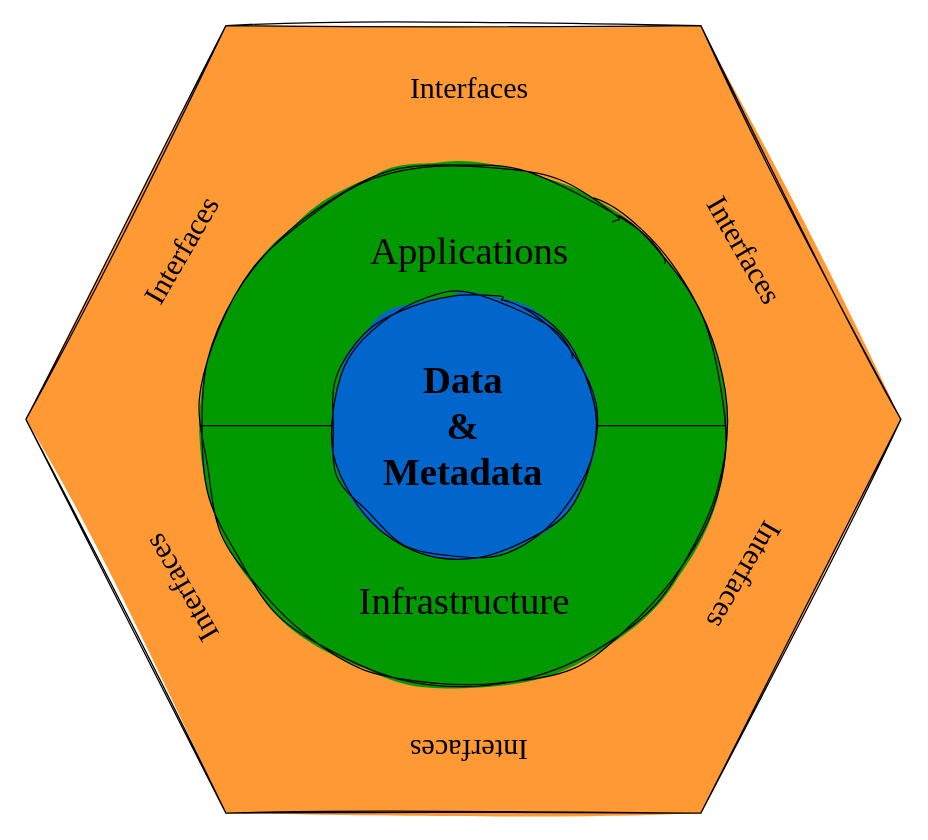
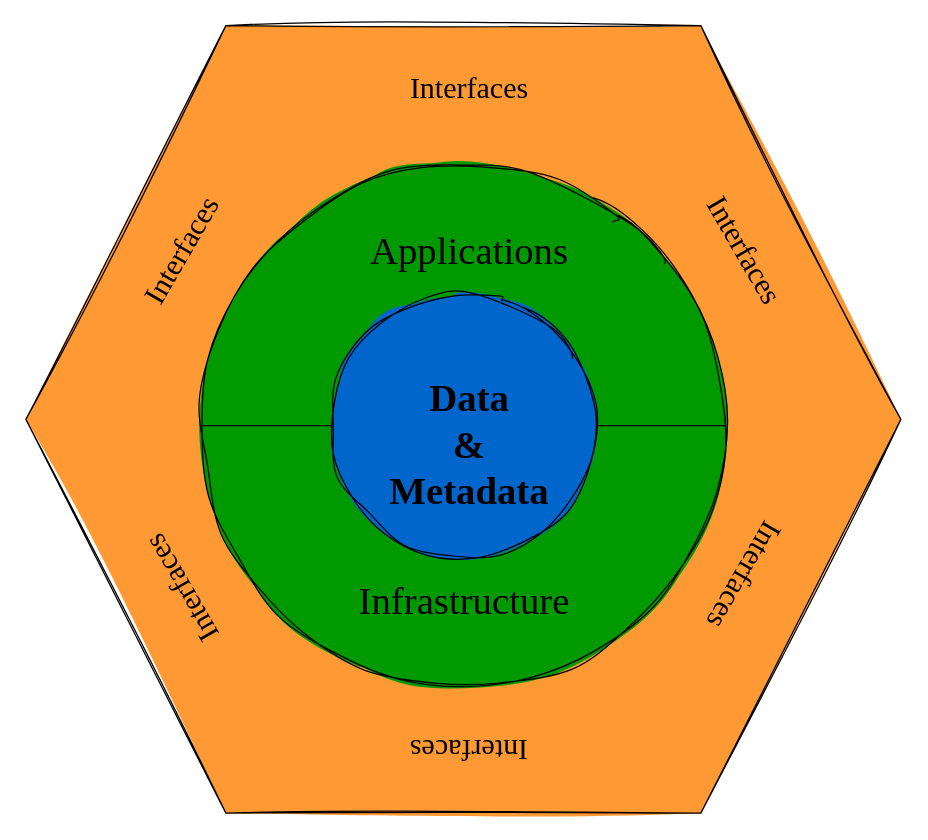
(463, 426) -> (469, 444)
